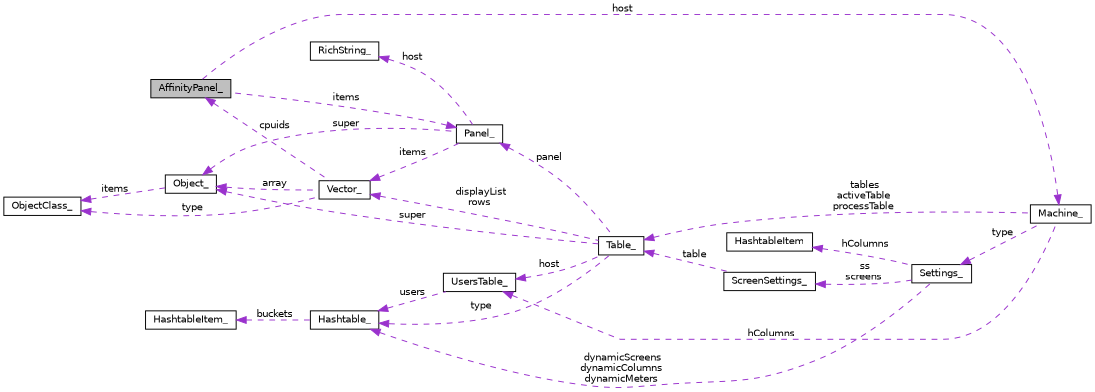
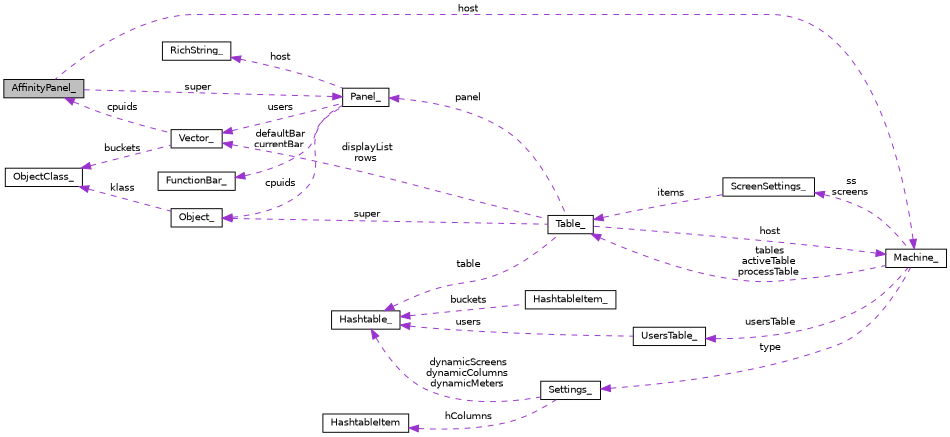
(345, 98) -> (197, 87)
(345, 124) -> (279, 184)
(411, 153) -> (279, 107)
none -> (197, 181)
(113, 189) -> (121, 188)
(272, 190) -> none
(191, 208) -> (121, 149)
(693, 255) -> (669, 193)
(564, 269) -> (735, 238)
(869, 284) -> (872, 213)
(480, 306) -> (467, 265)
(278, 320) -> (467, 310)
(770, 334) -> (769, 322)
